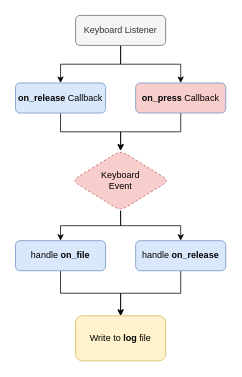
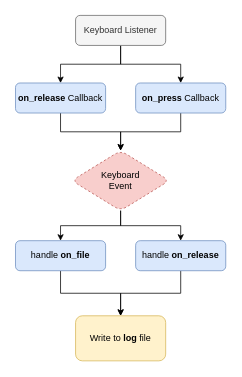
(180, 98) -> (180, 98)
